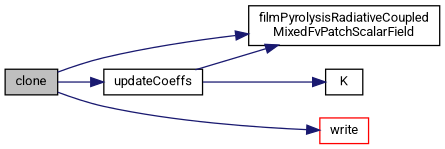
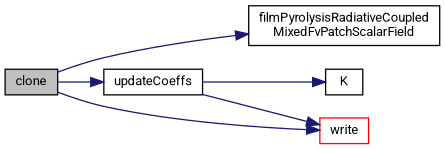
(231, 59) -> (254, 108)
